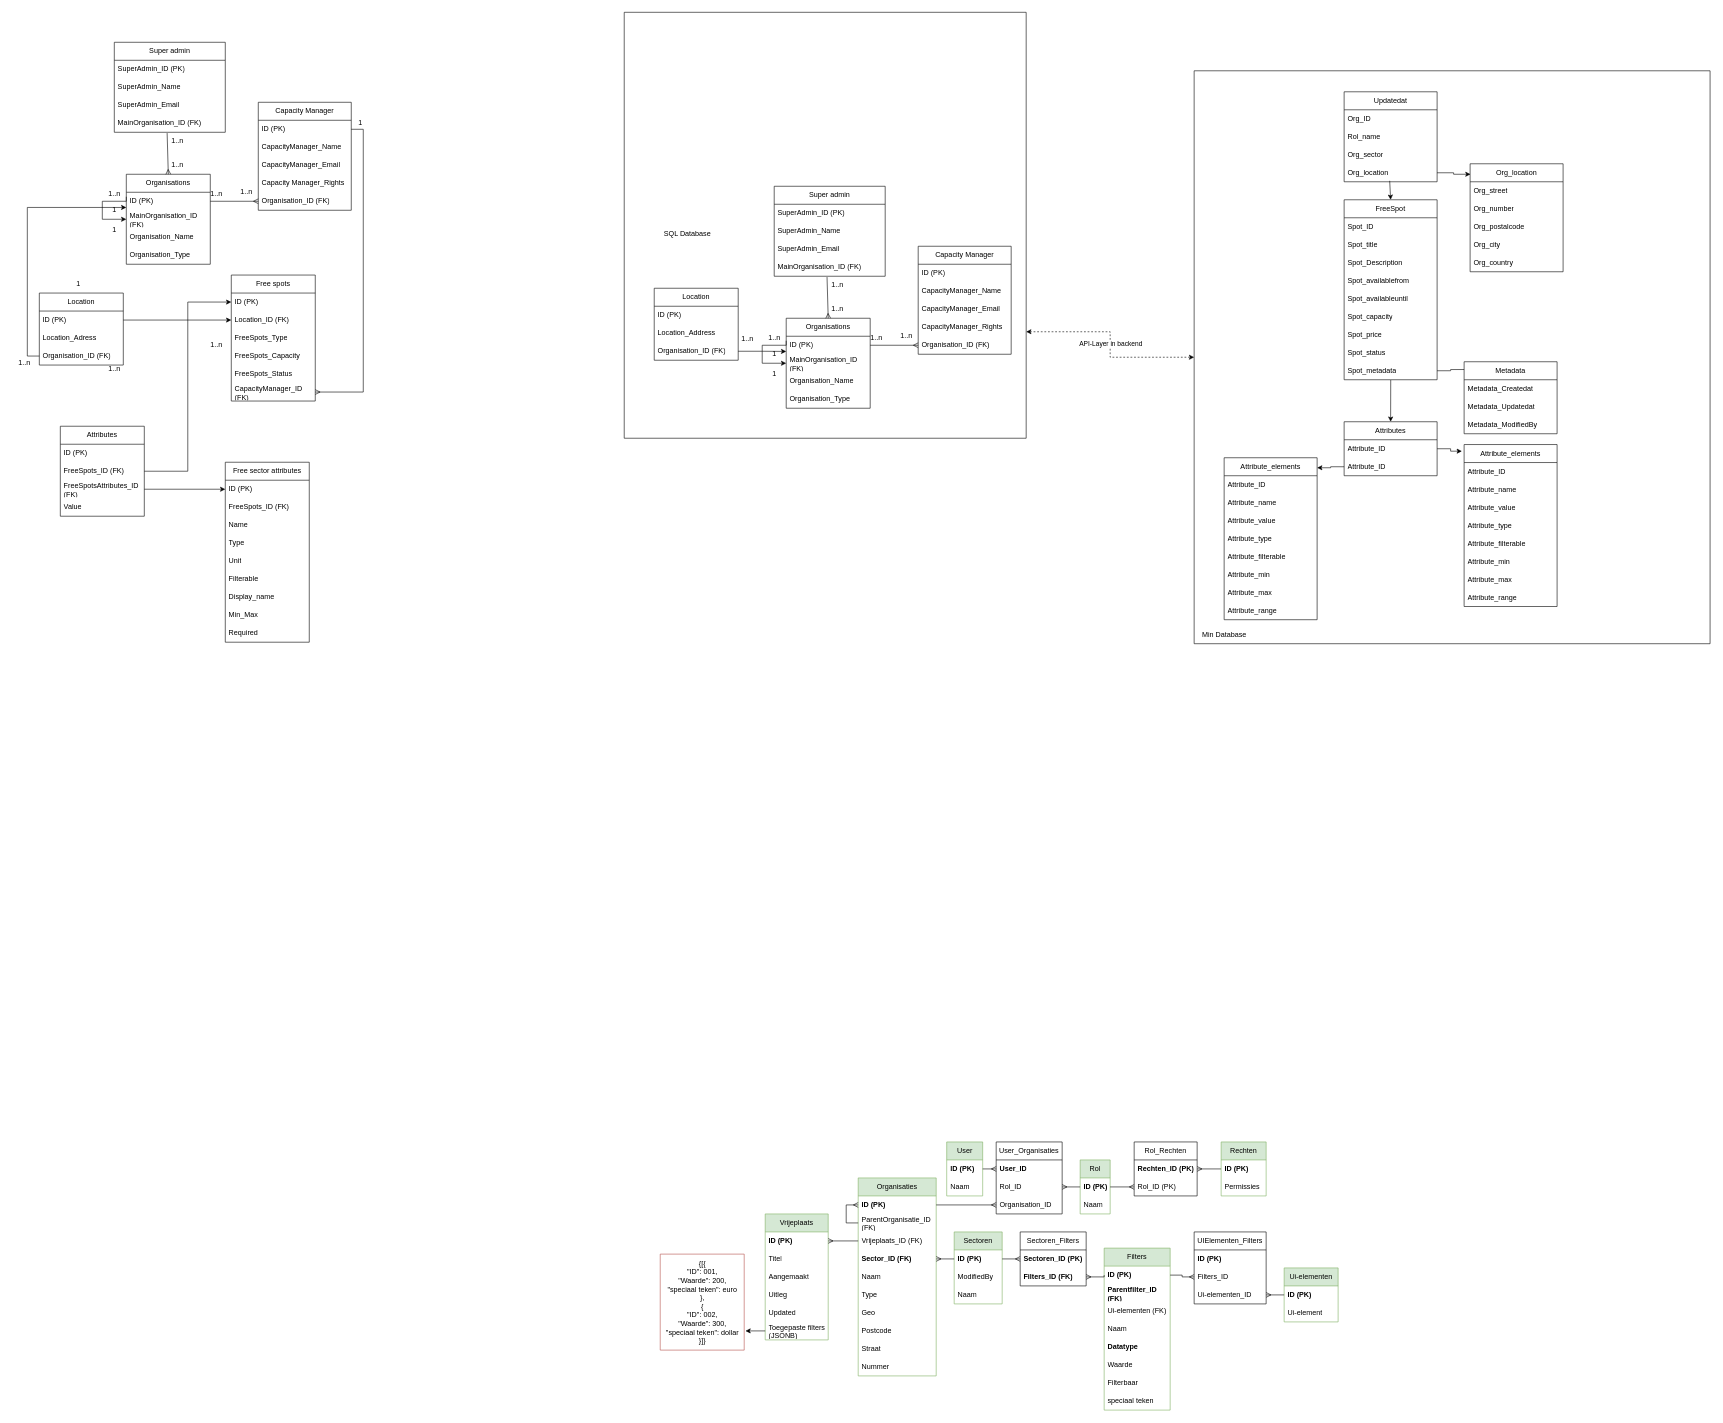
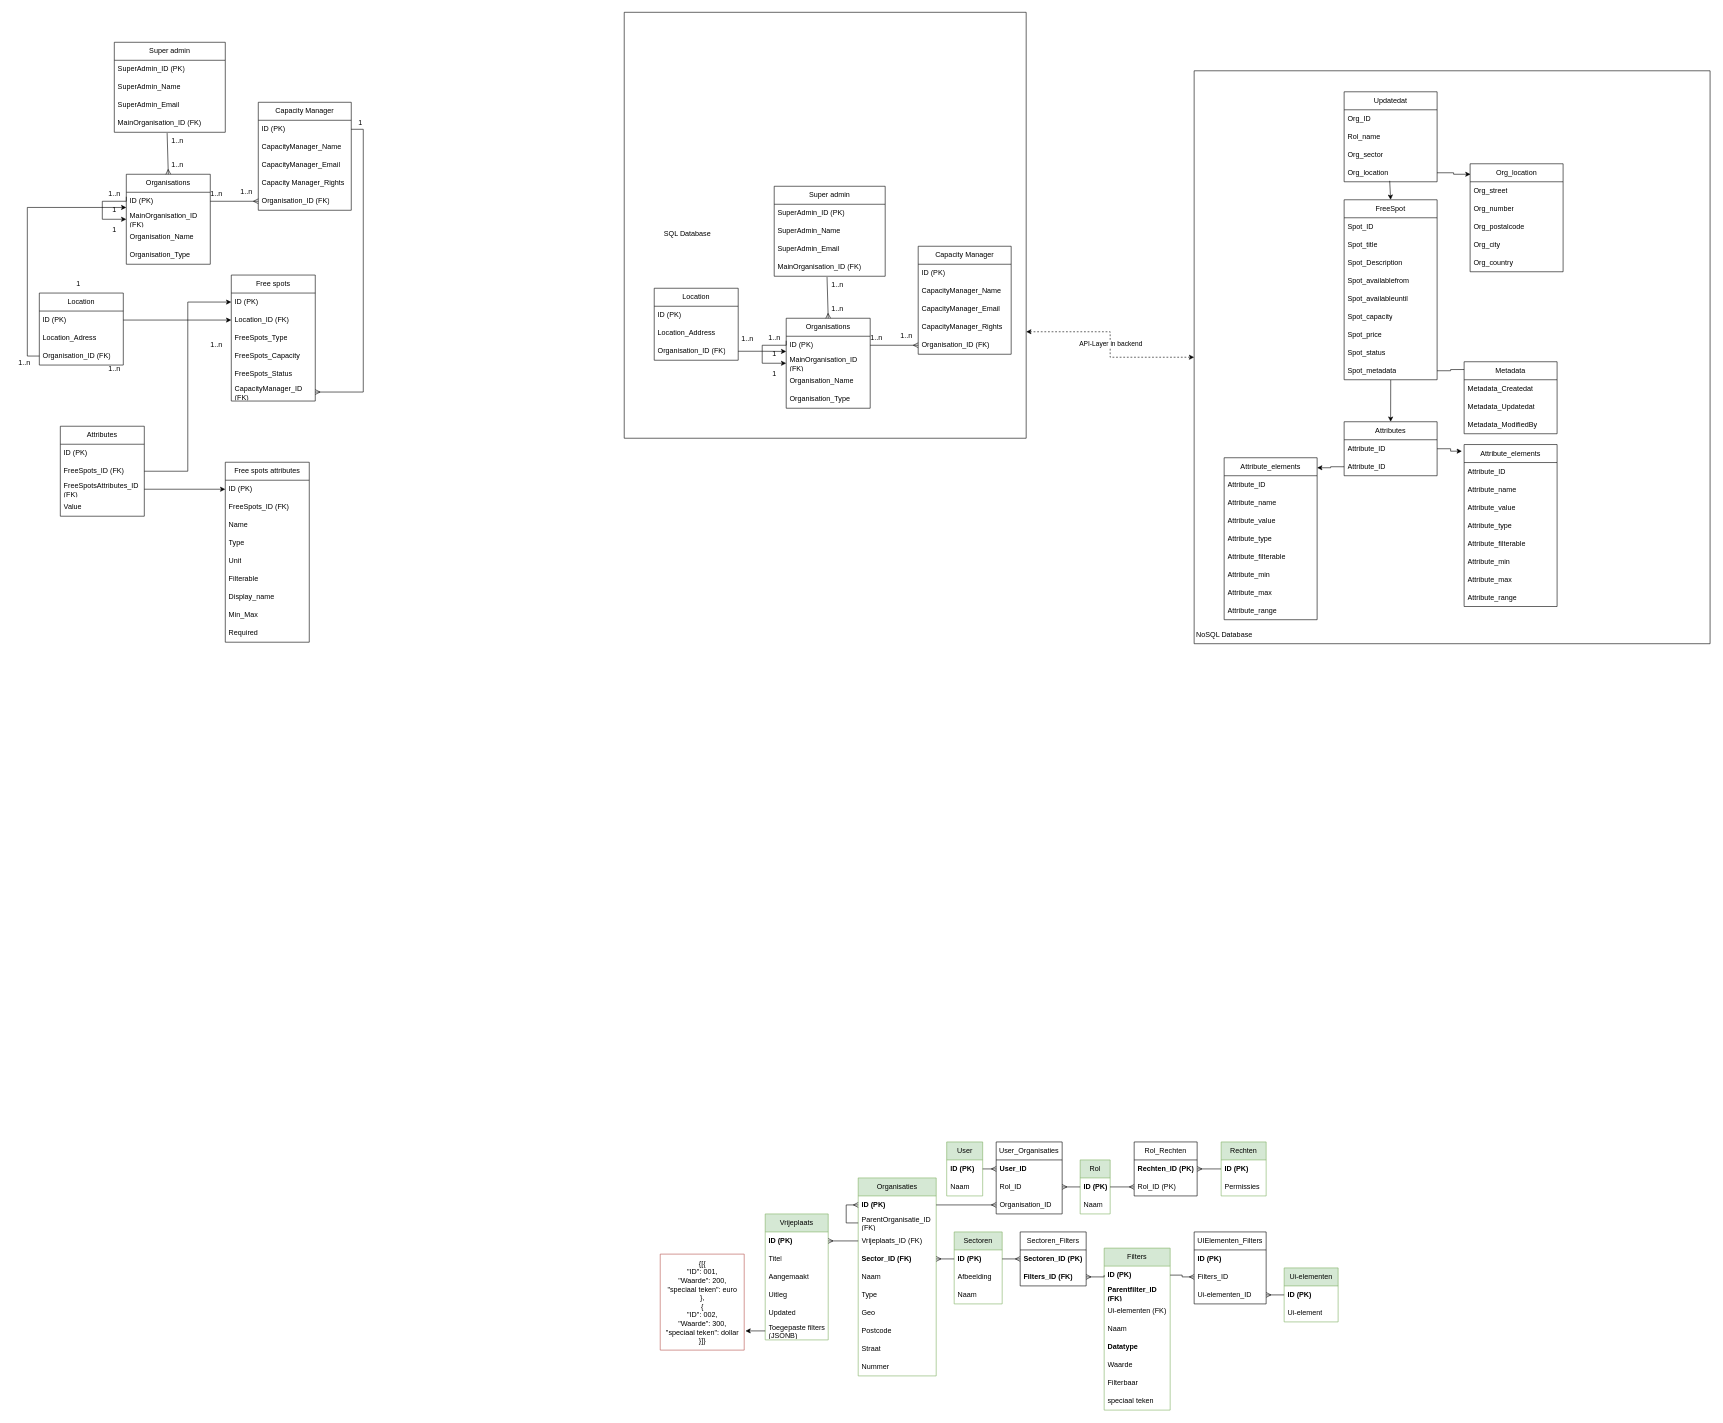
(267, 471) -> (267, 471)
(1225, 635) -> (1225, 635)
(976, 1277) -> (976, 1277)
